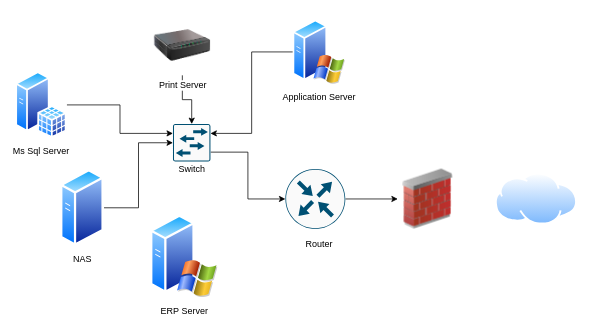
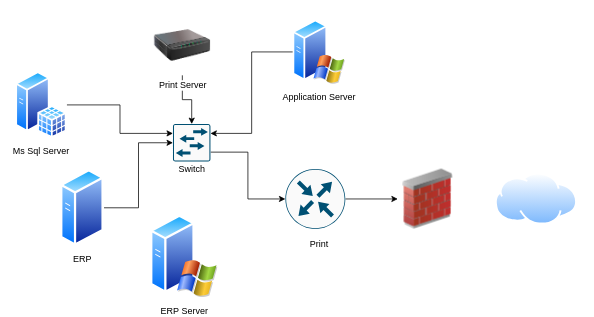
(320, 244) -> (320, 244)
(83, 260) -> (83, 260)
